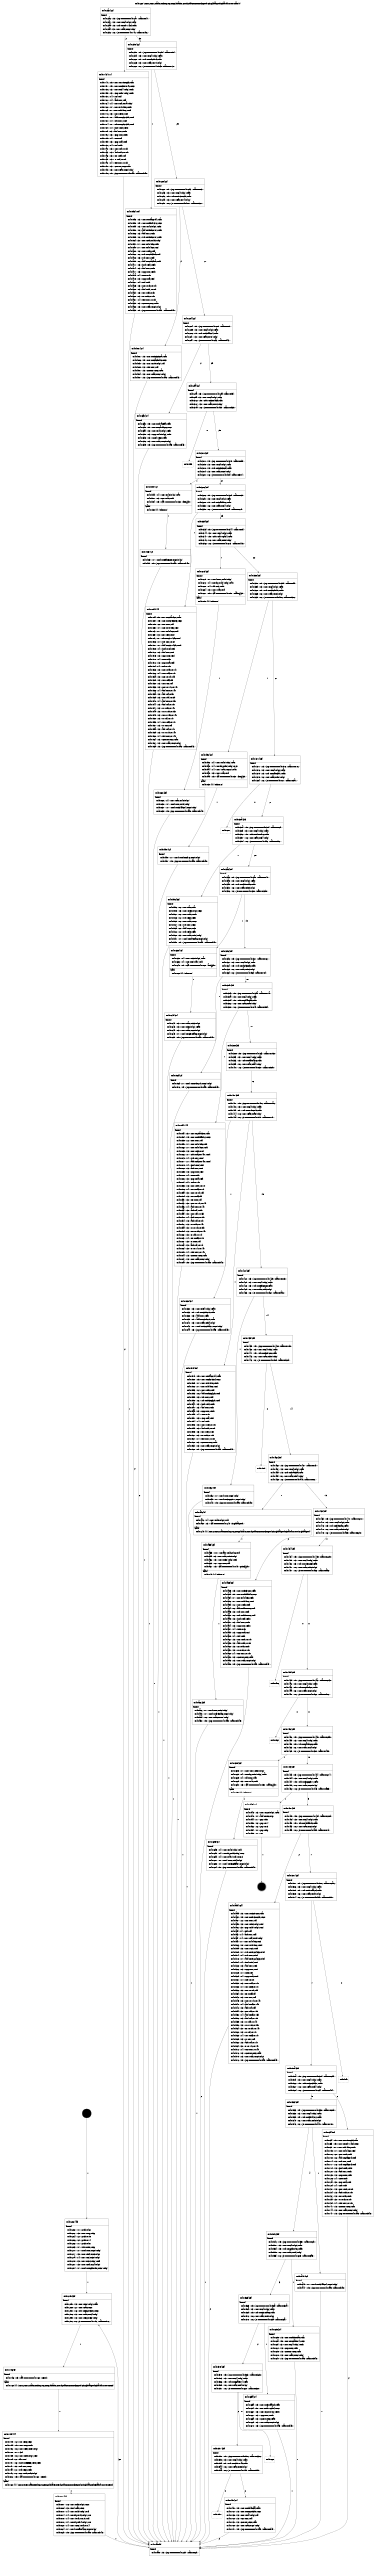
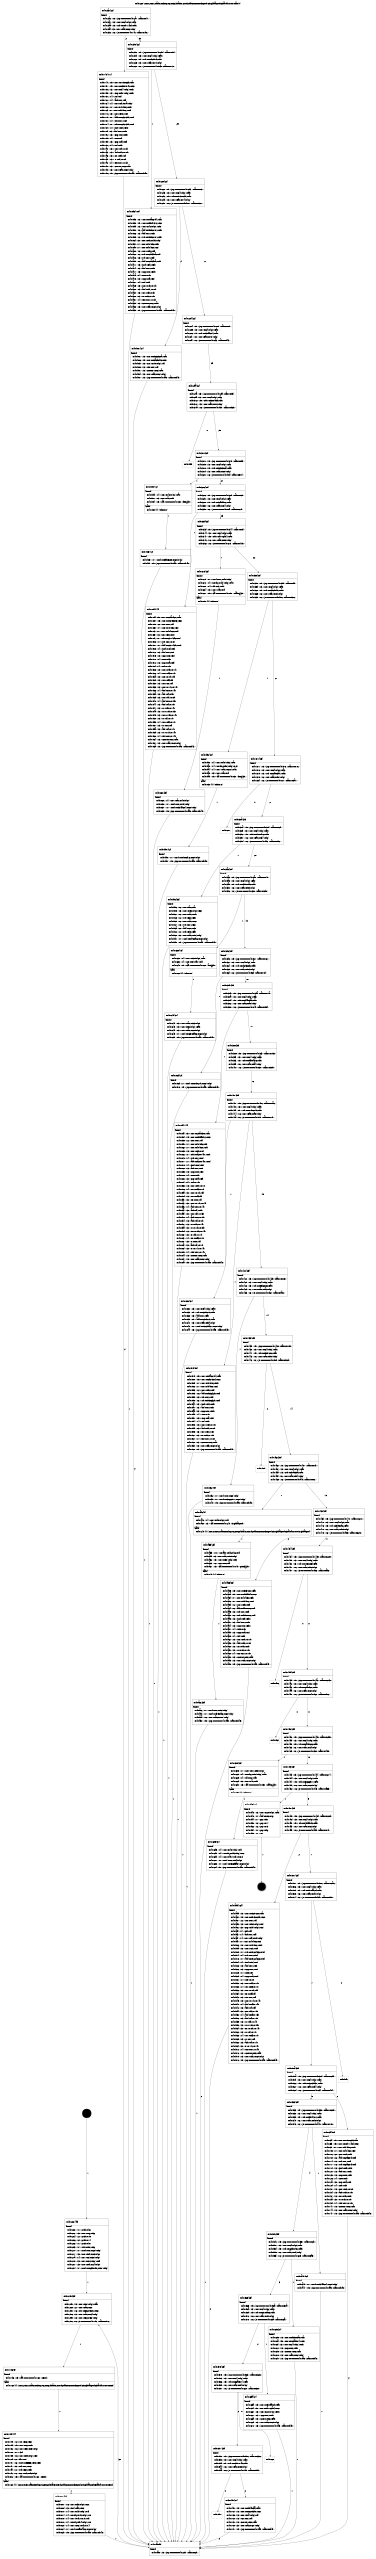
(161, 431) -> none
